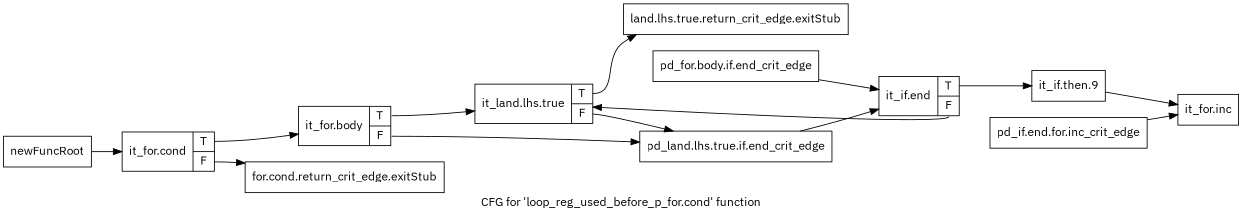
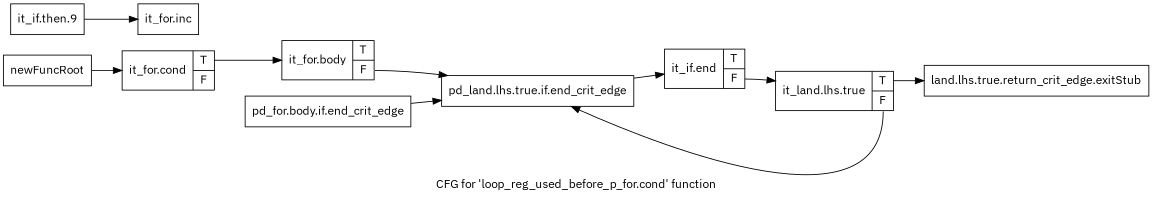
(845, 84) -> (422, 102)
(991, 86) -> none
(429, 115) -> none
(1069, 133) -> none
(345, 177) -> none
